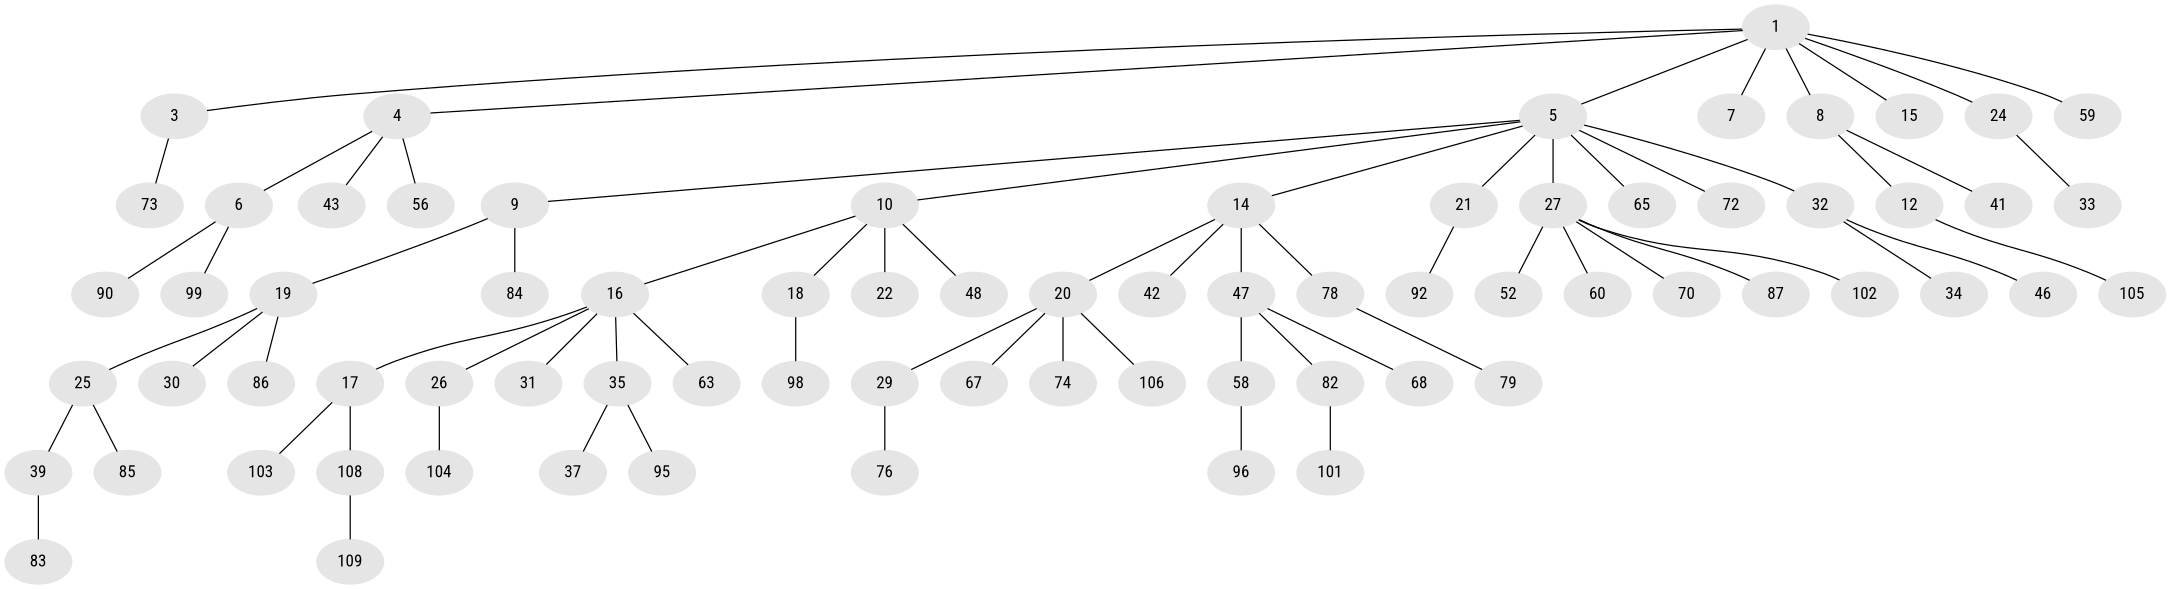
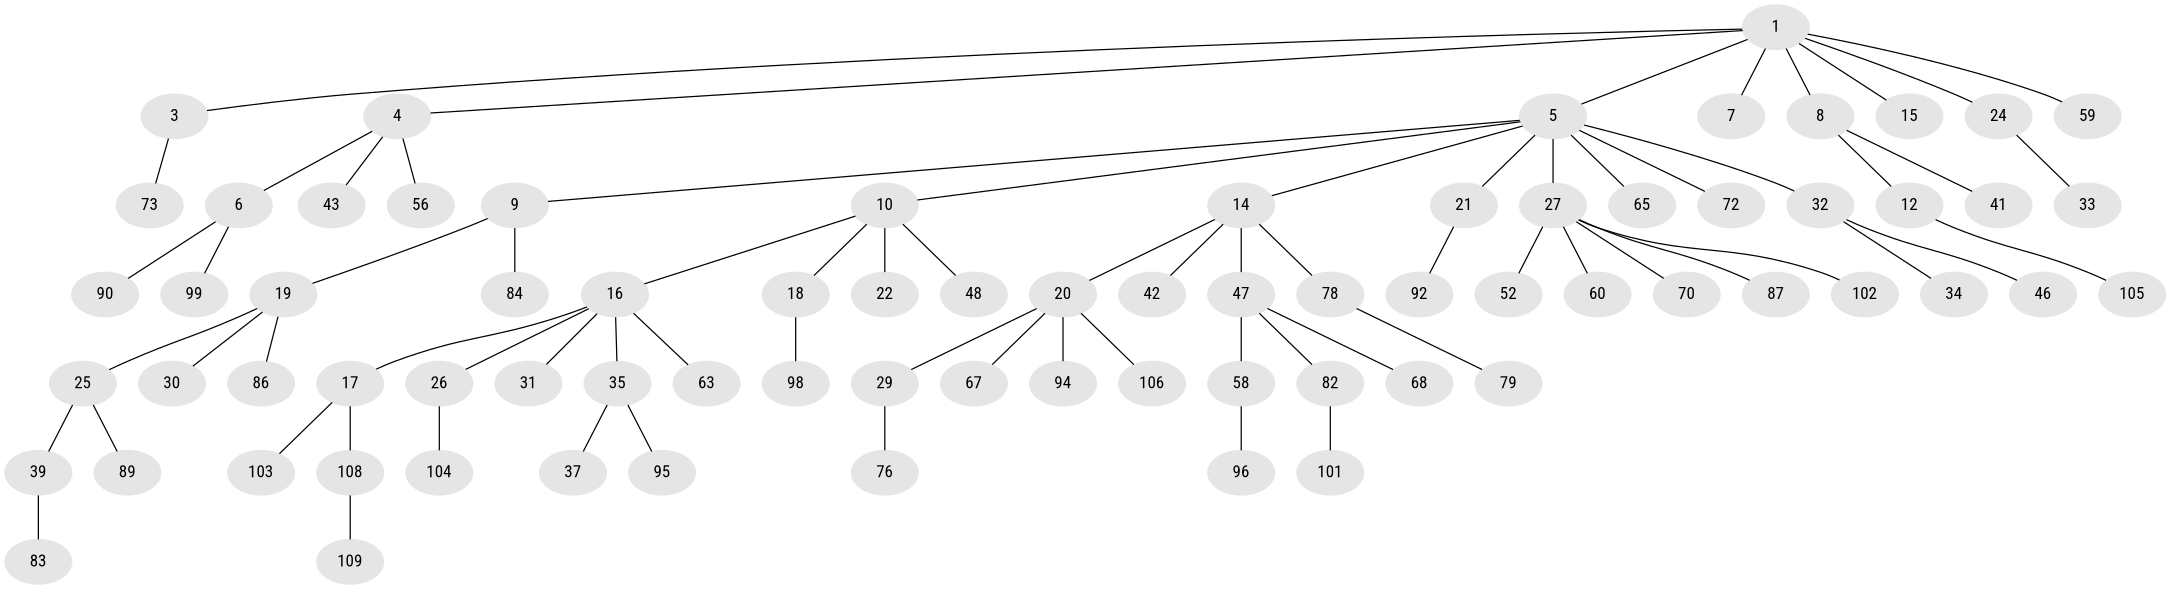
(1063, 384) -> (1063, 384)
(127, 473) -> (127, 473)
